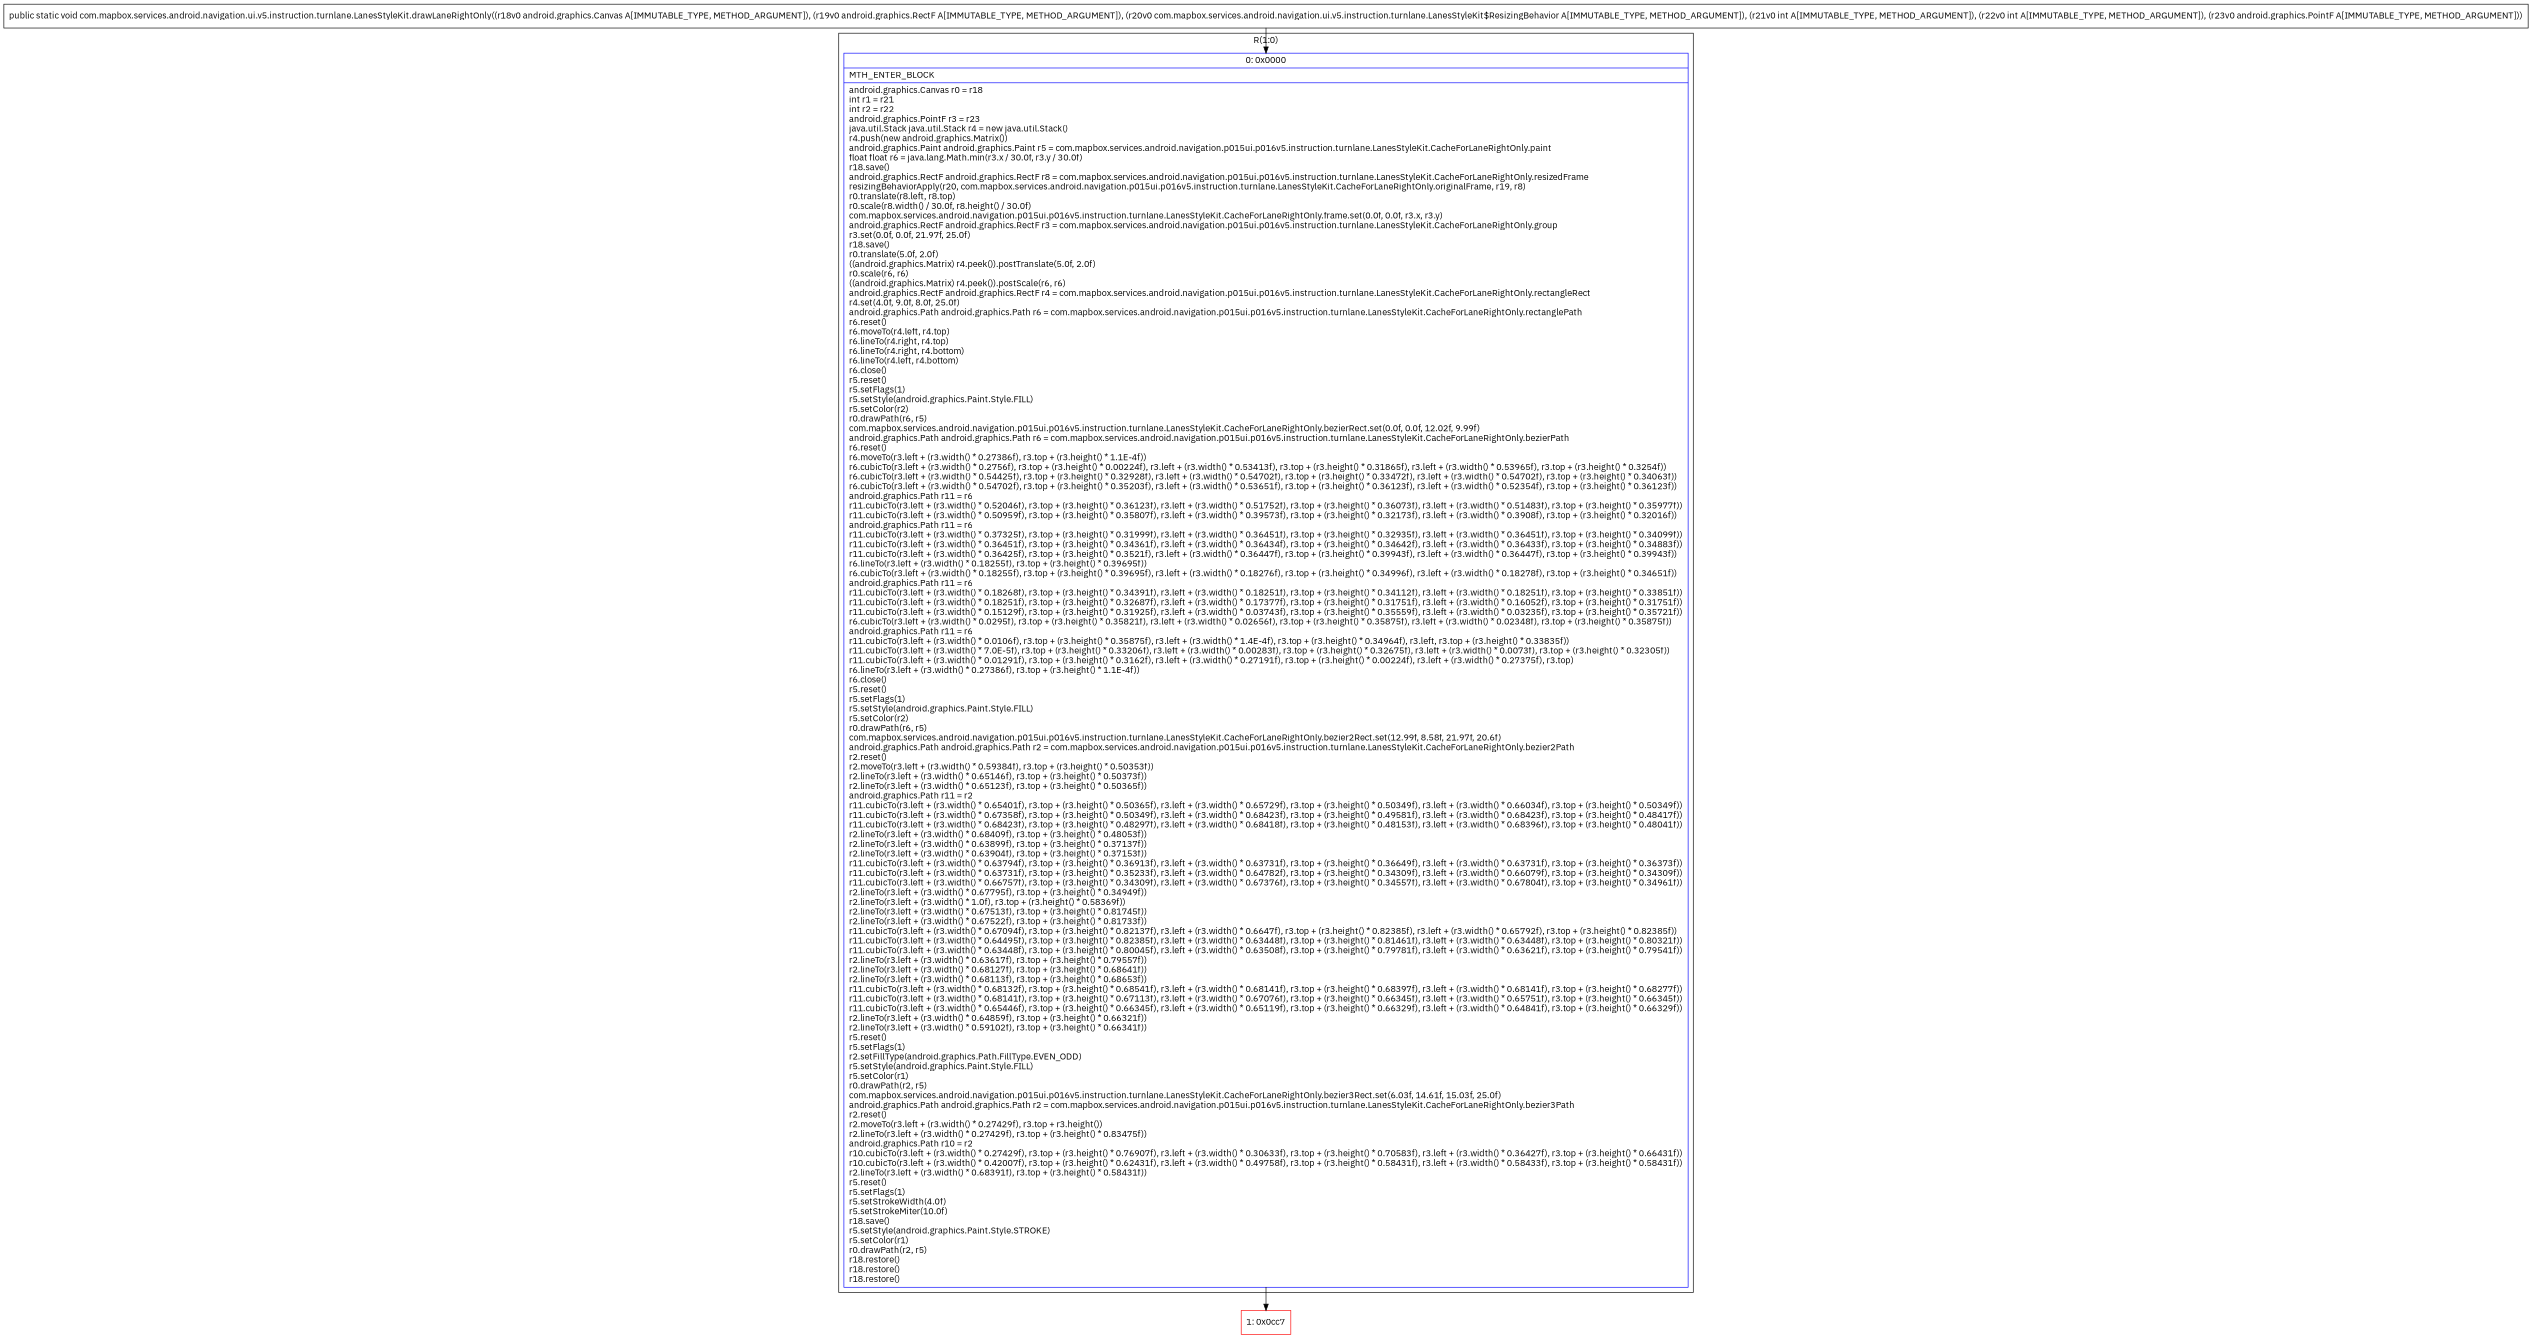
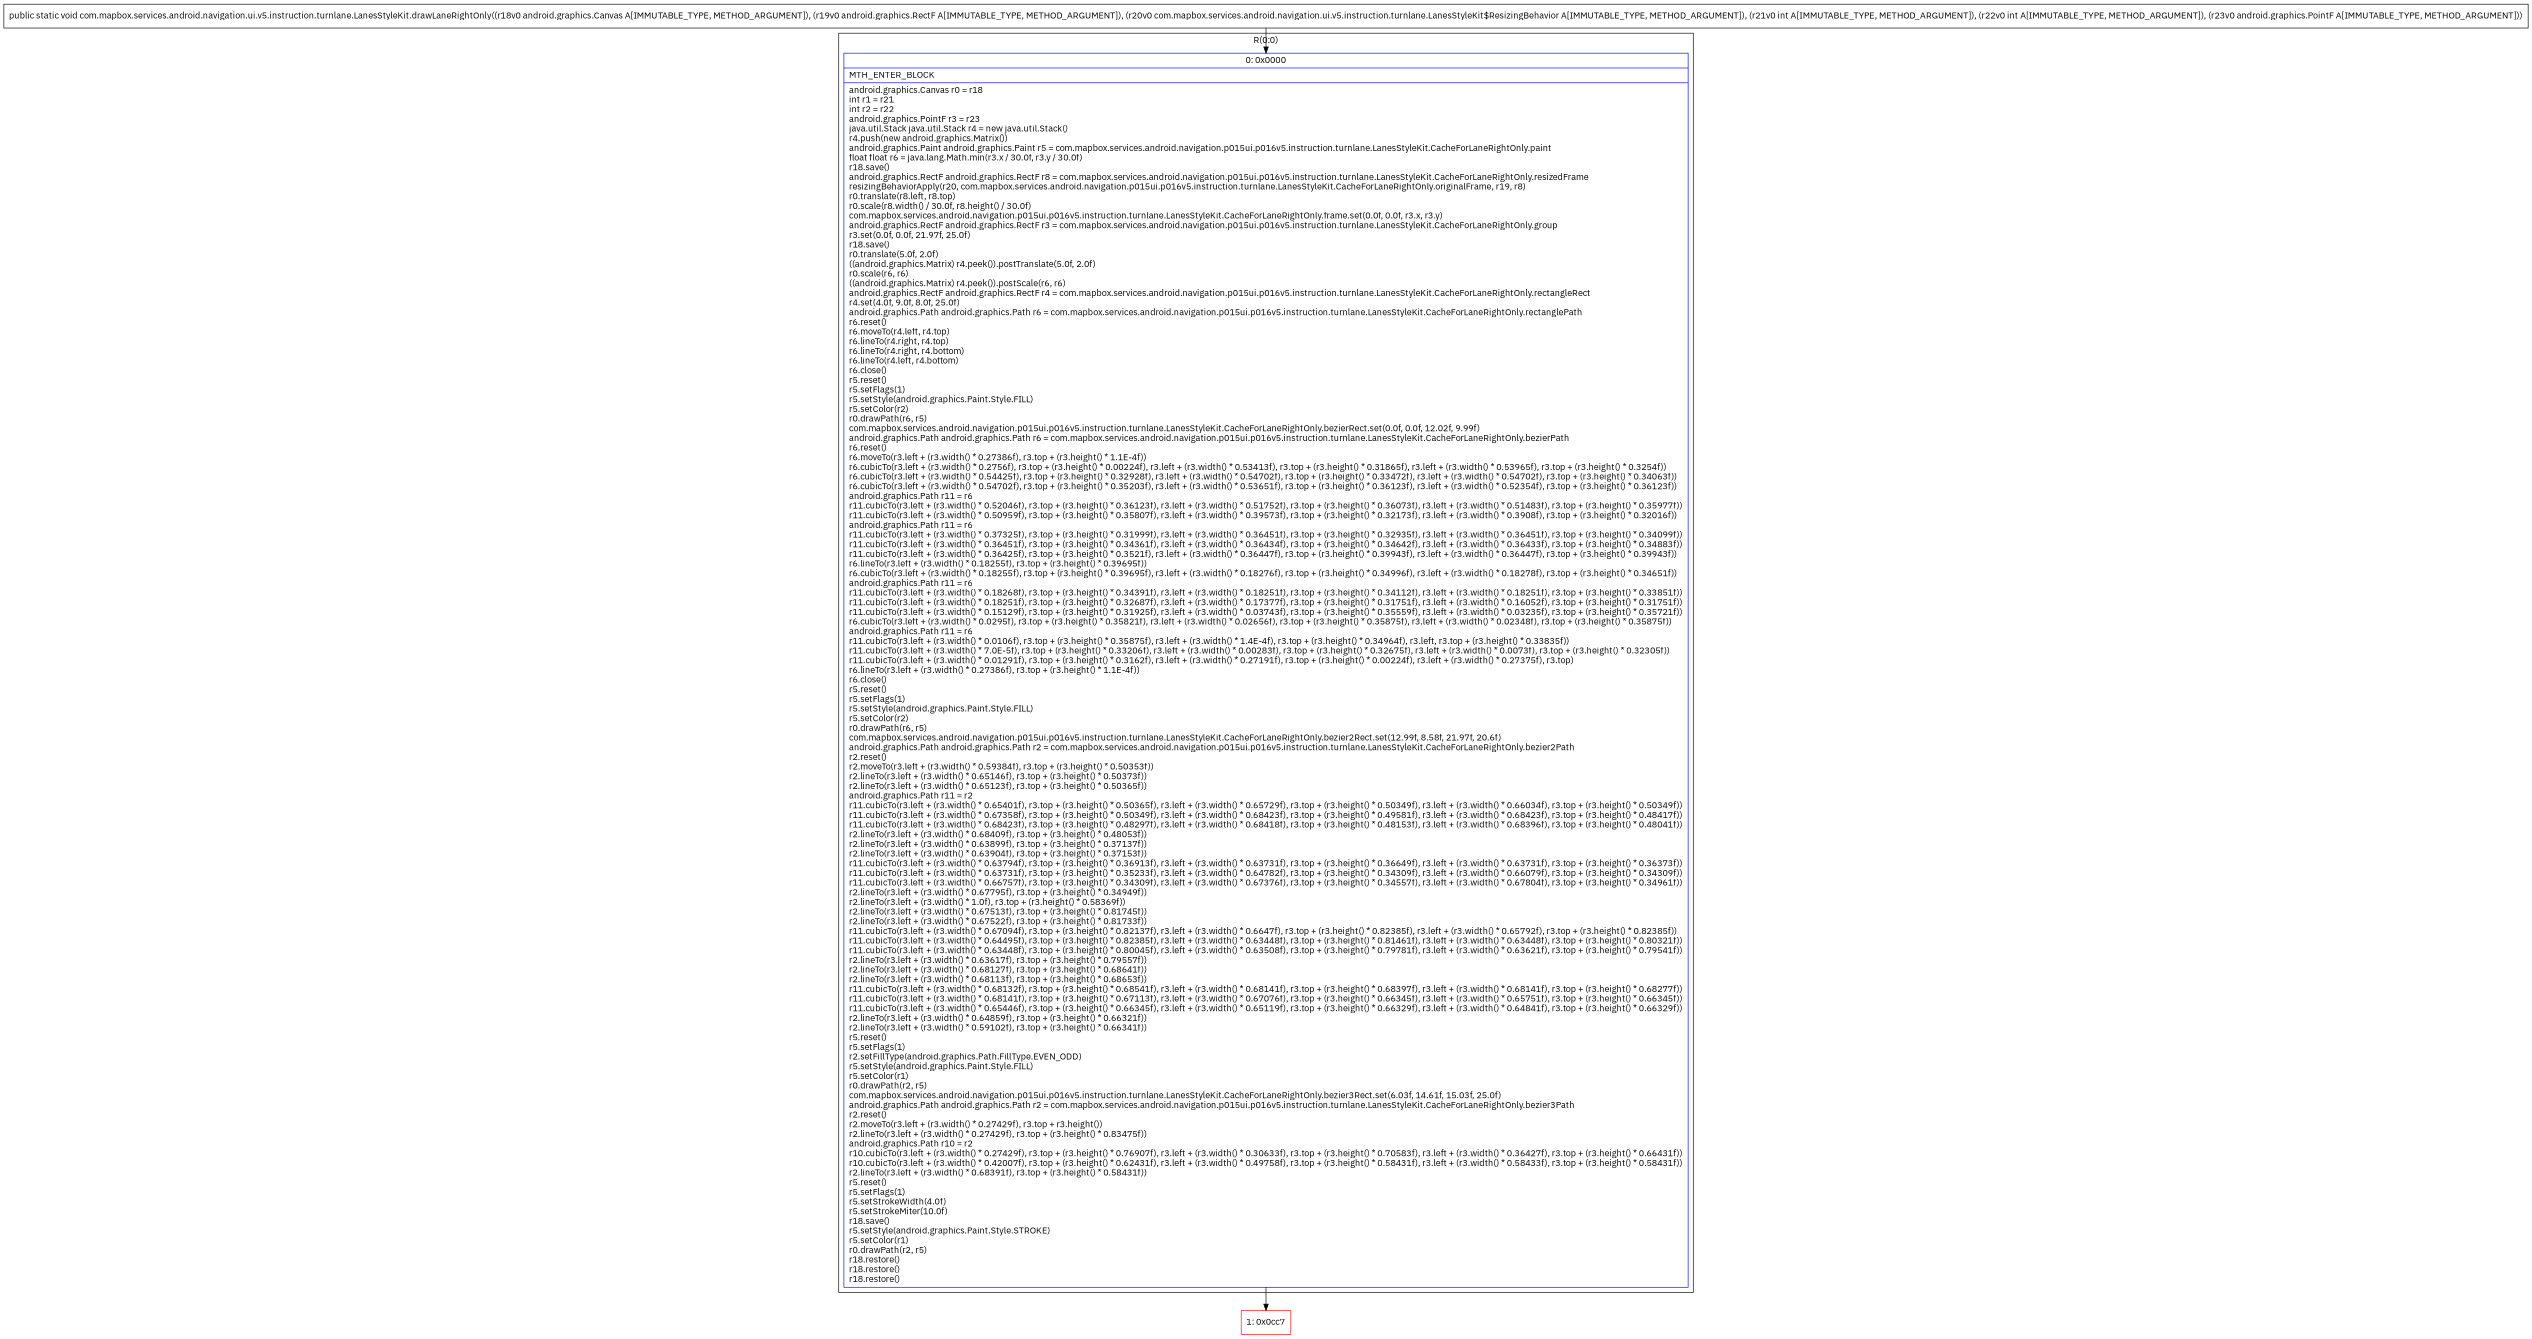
(1266, 41) -> (1266, 41)
